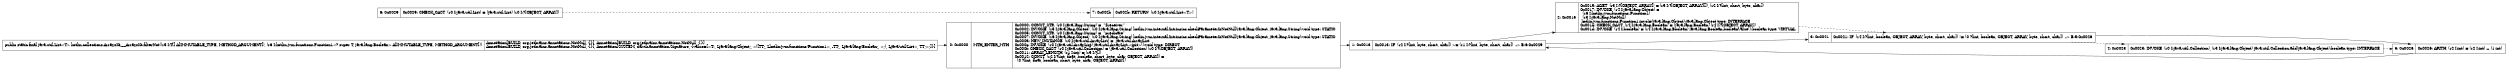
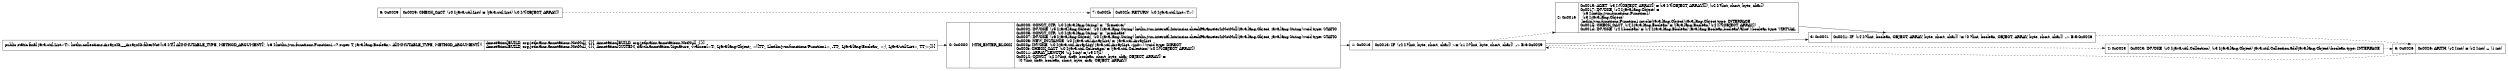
(1603, 18) -> (1602, 18)
(1841, 29) -> (1841, 29)
(1520, 37) -> (1520, 37)
(2252, 37) -> (2252, 37)
(2097, 43) -> (1824, 47)
(991, 45) -> (992, 45)
(1981, 55) -> (1981, 55)
